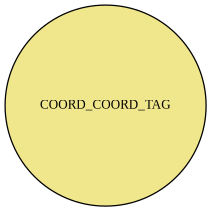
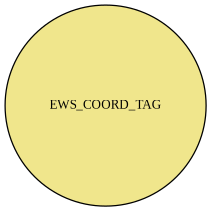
(106, 106) -> (106, 106)
